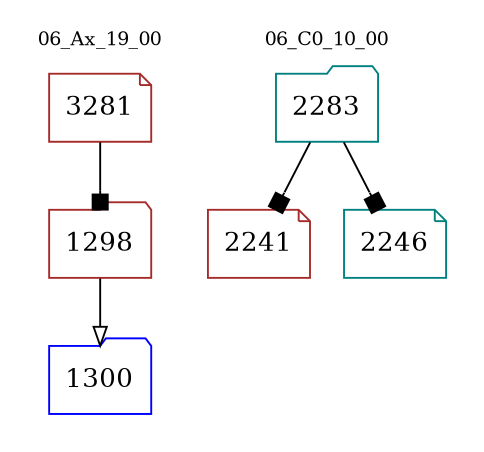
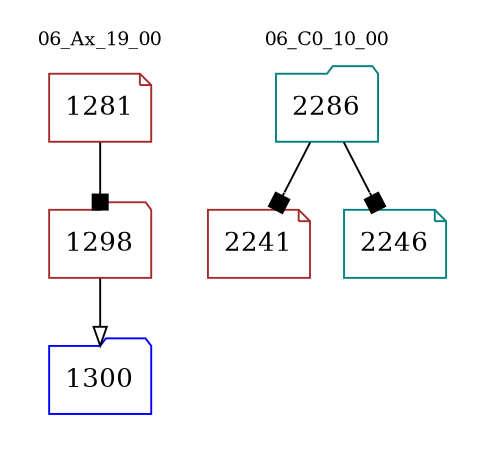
(100, 108) -> (100, 108)
(327, 108) -> (327, 108)
